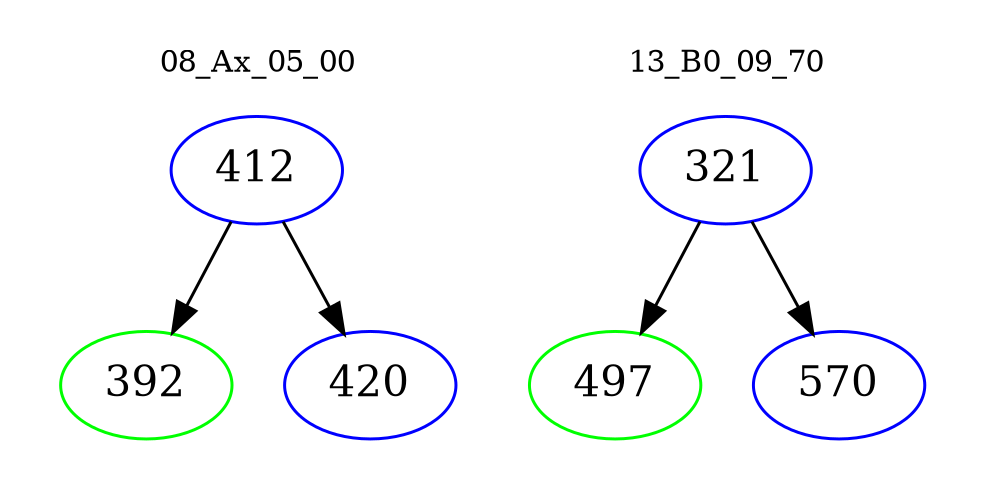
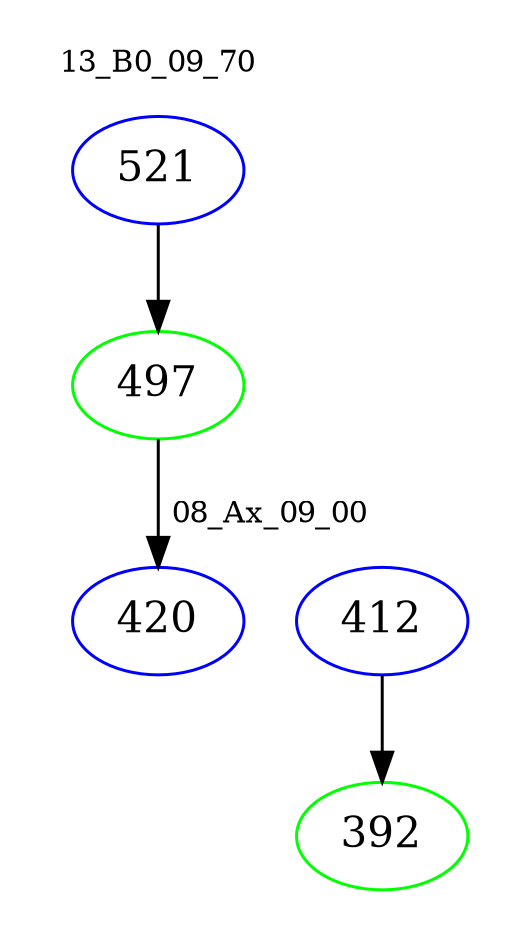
(258, 64) -> (270, 515)
(726, 170) -> (158, 170)
(306, 264) -> (158, 505)
(839, 385) -> none
